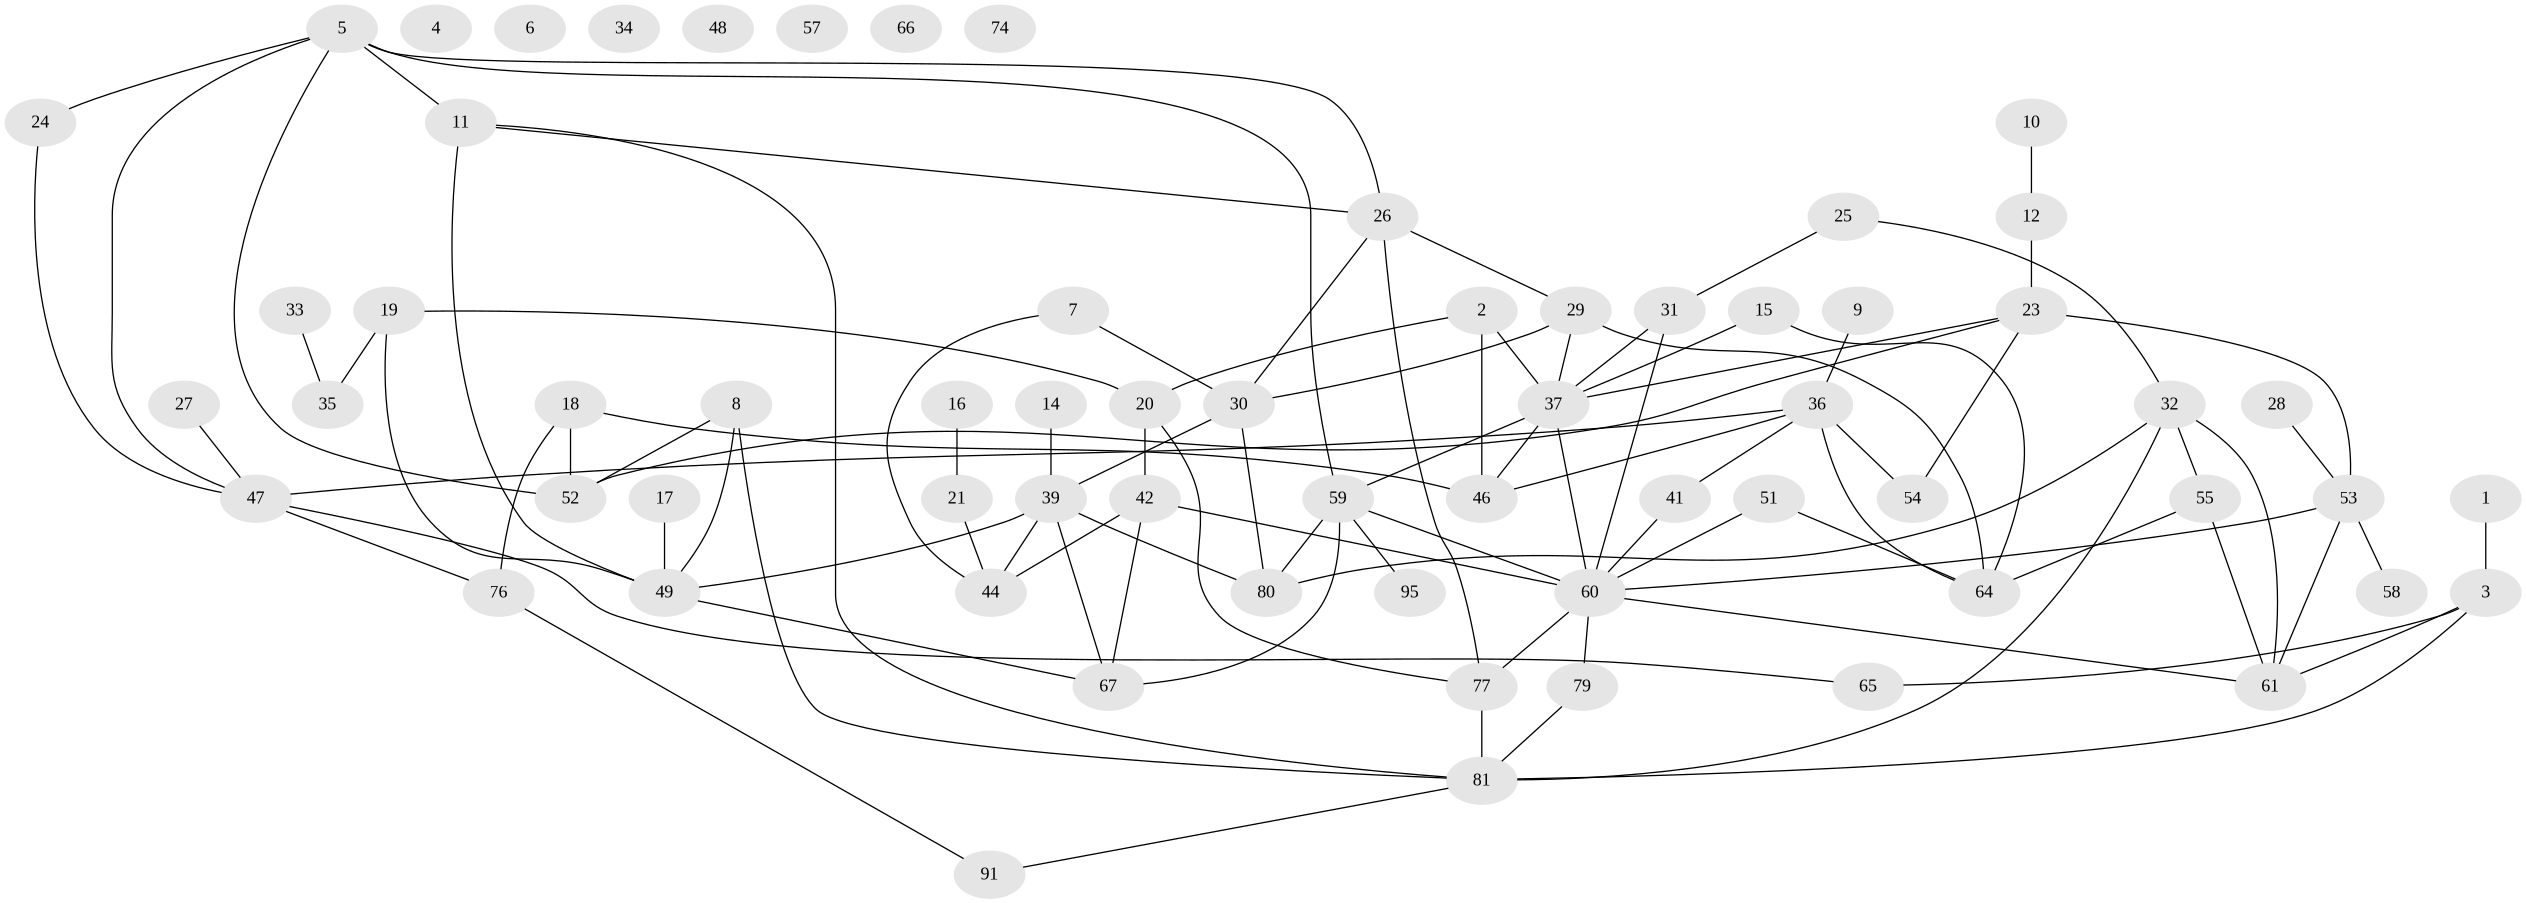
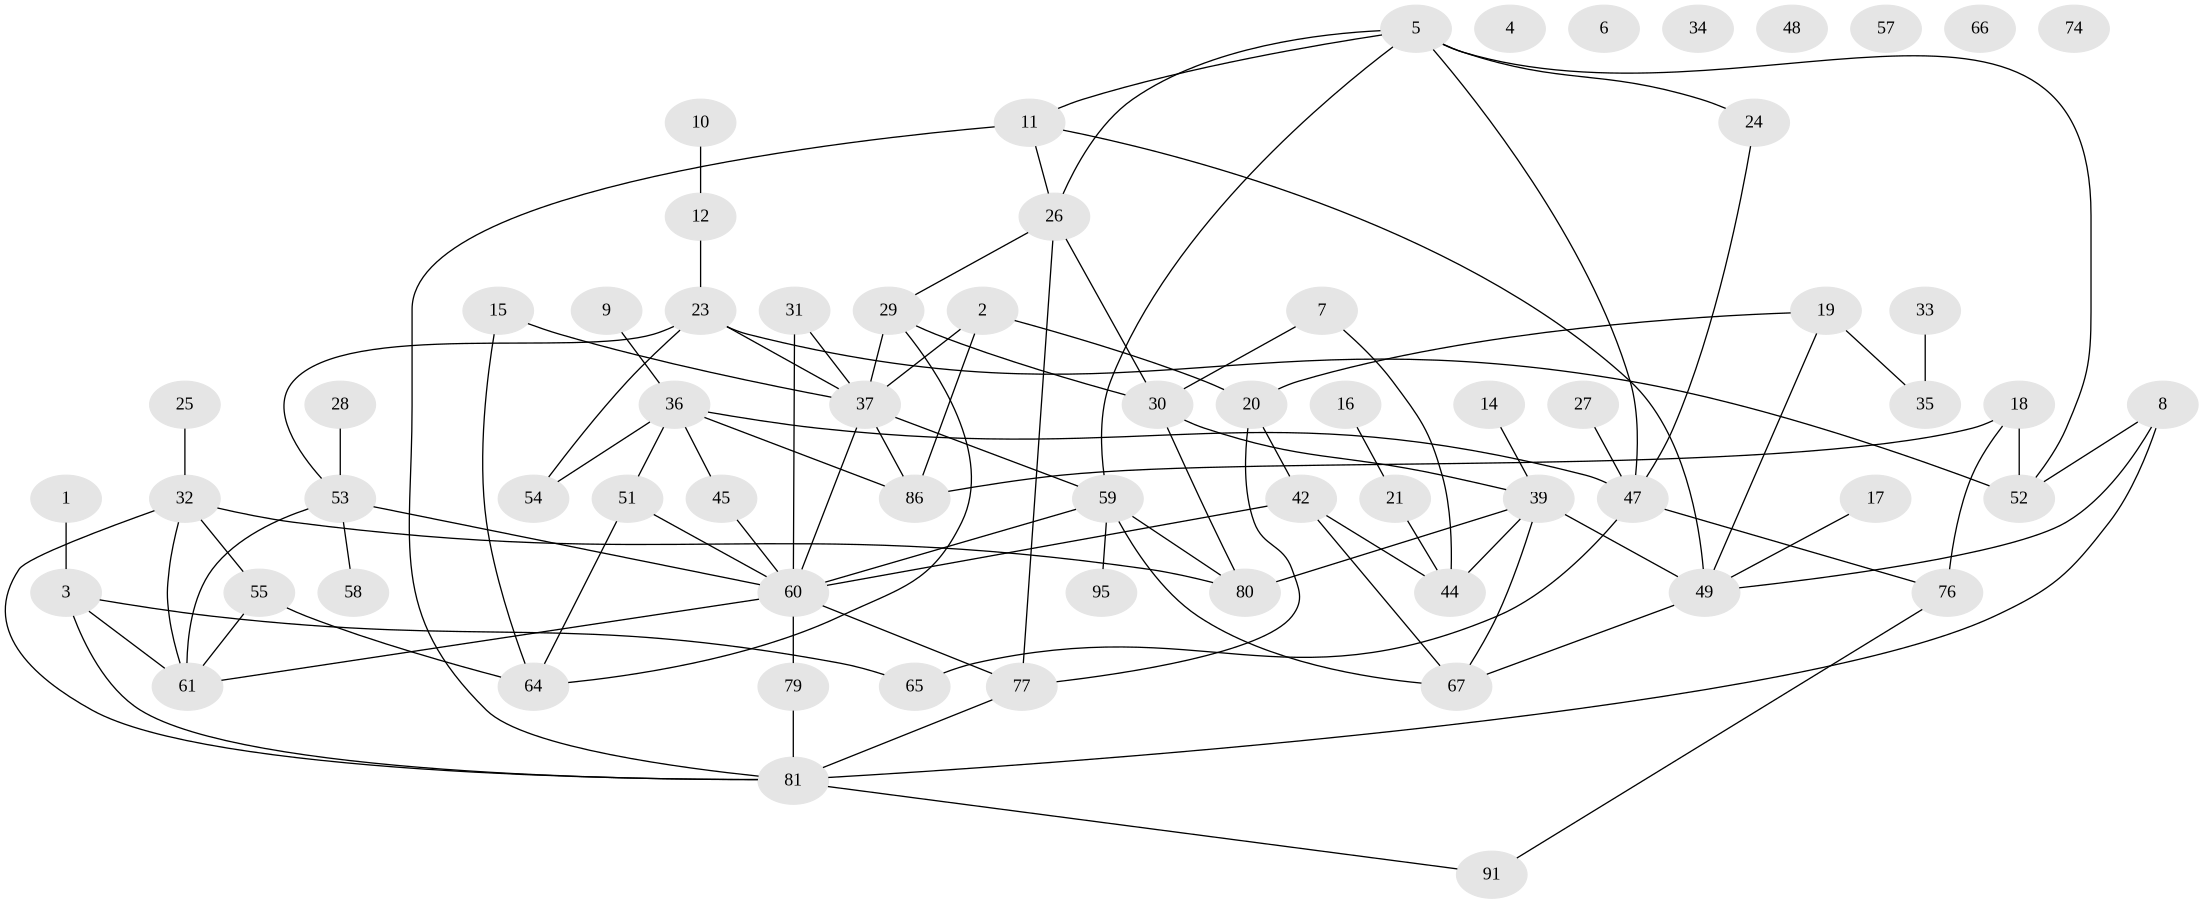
(1757, 264) -> none
(1482, 499) -> (915, 499)
(1675, 499) -> (721, 499)
(1867, 523) -> (651, 452)
